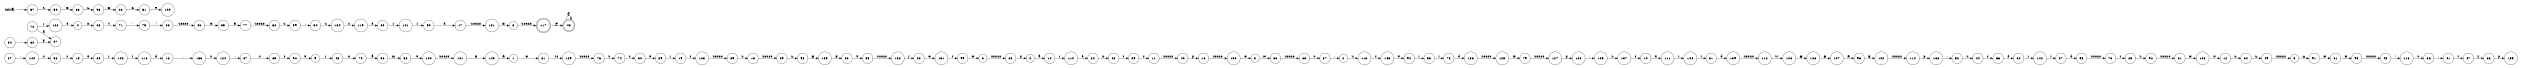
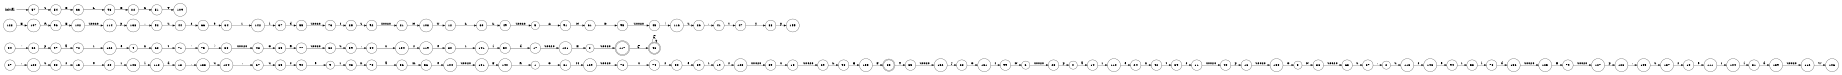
(43, 34) -> (66, 48)
(847, 58) -> (889, 65)
(1800, 58) -> none
